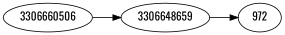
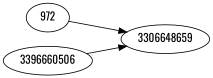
(48, 18) -> (48, 61)
(220, 18) -> (94, 26)
